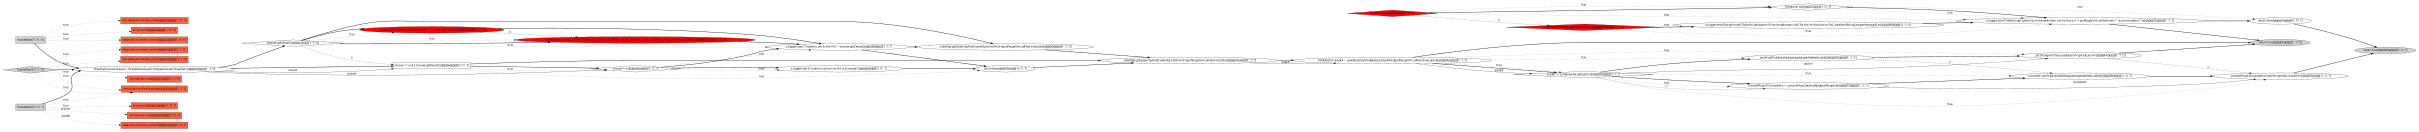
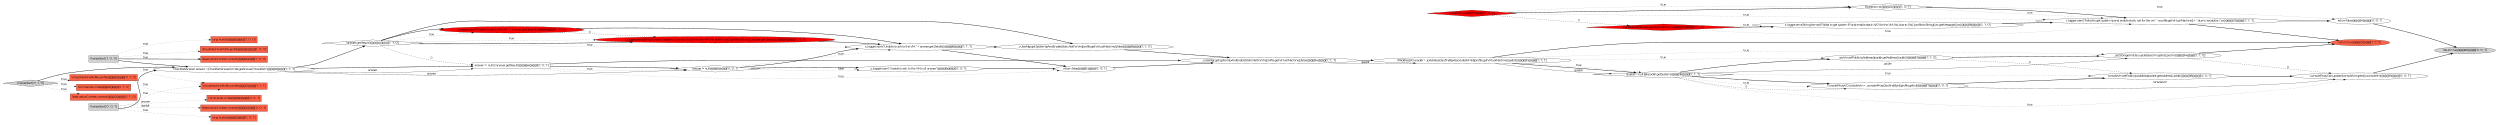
(82, 40) -> (159, 59)
(2280, 43) -> (2360, 43)
(80, 93) -> (175, 93)
